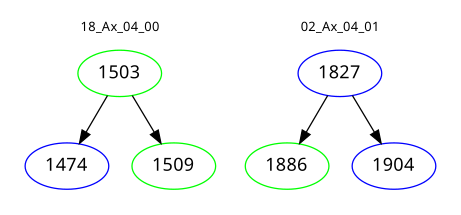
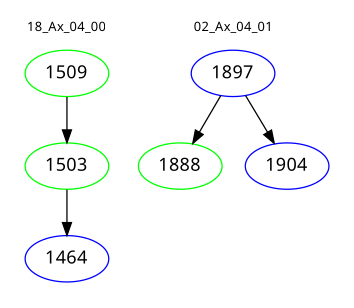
(340, 73) -> (233, 73)
(143, 114) -> (67, 113)
(67, 166) -> (67, 259)
(287, 166) -> (180, 166)
